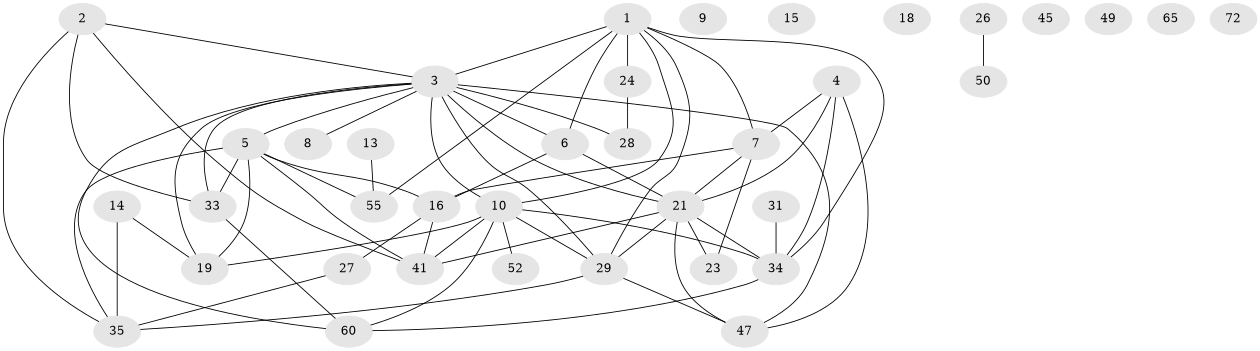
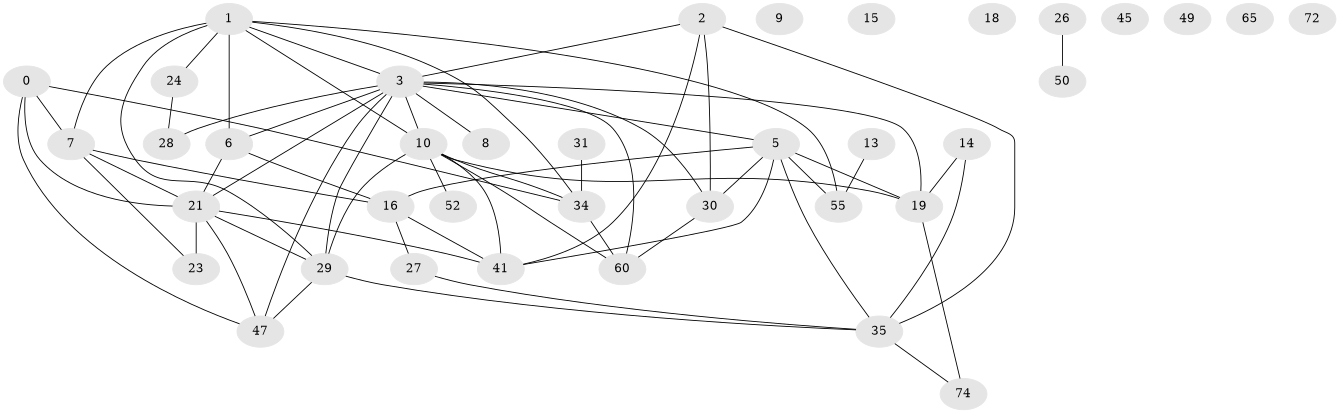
(837, 82) -> (27, 82)
(213, 207) -> (710, 207)
(730, 239) -> none
none -> (964, 394)
